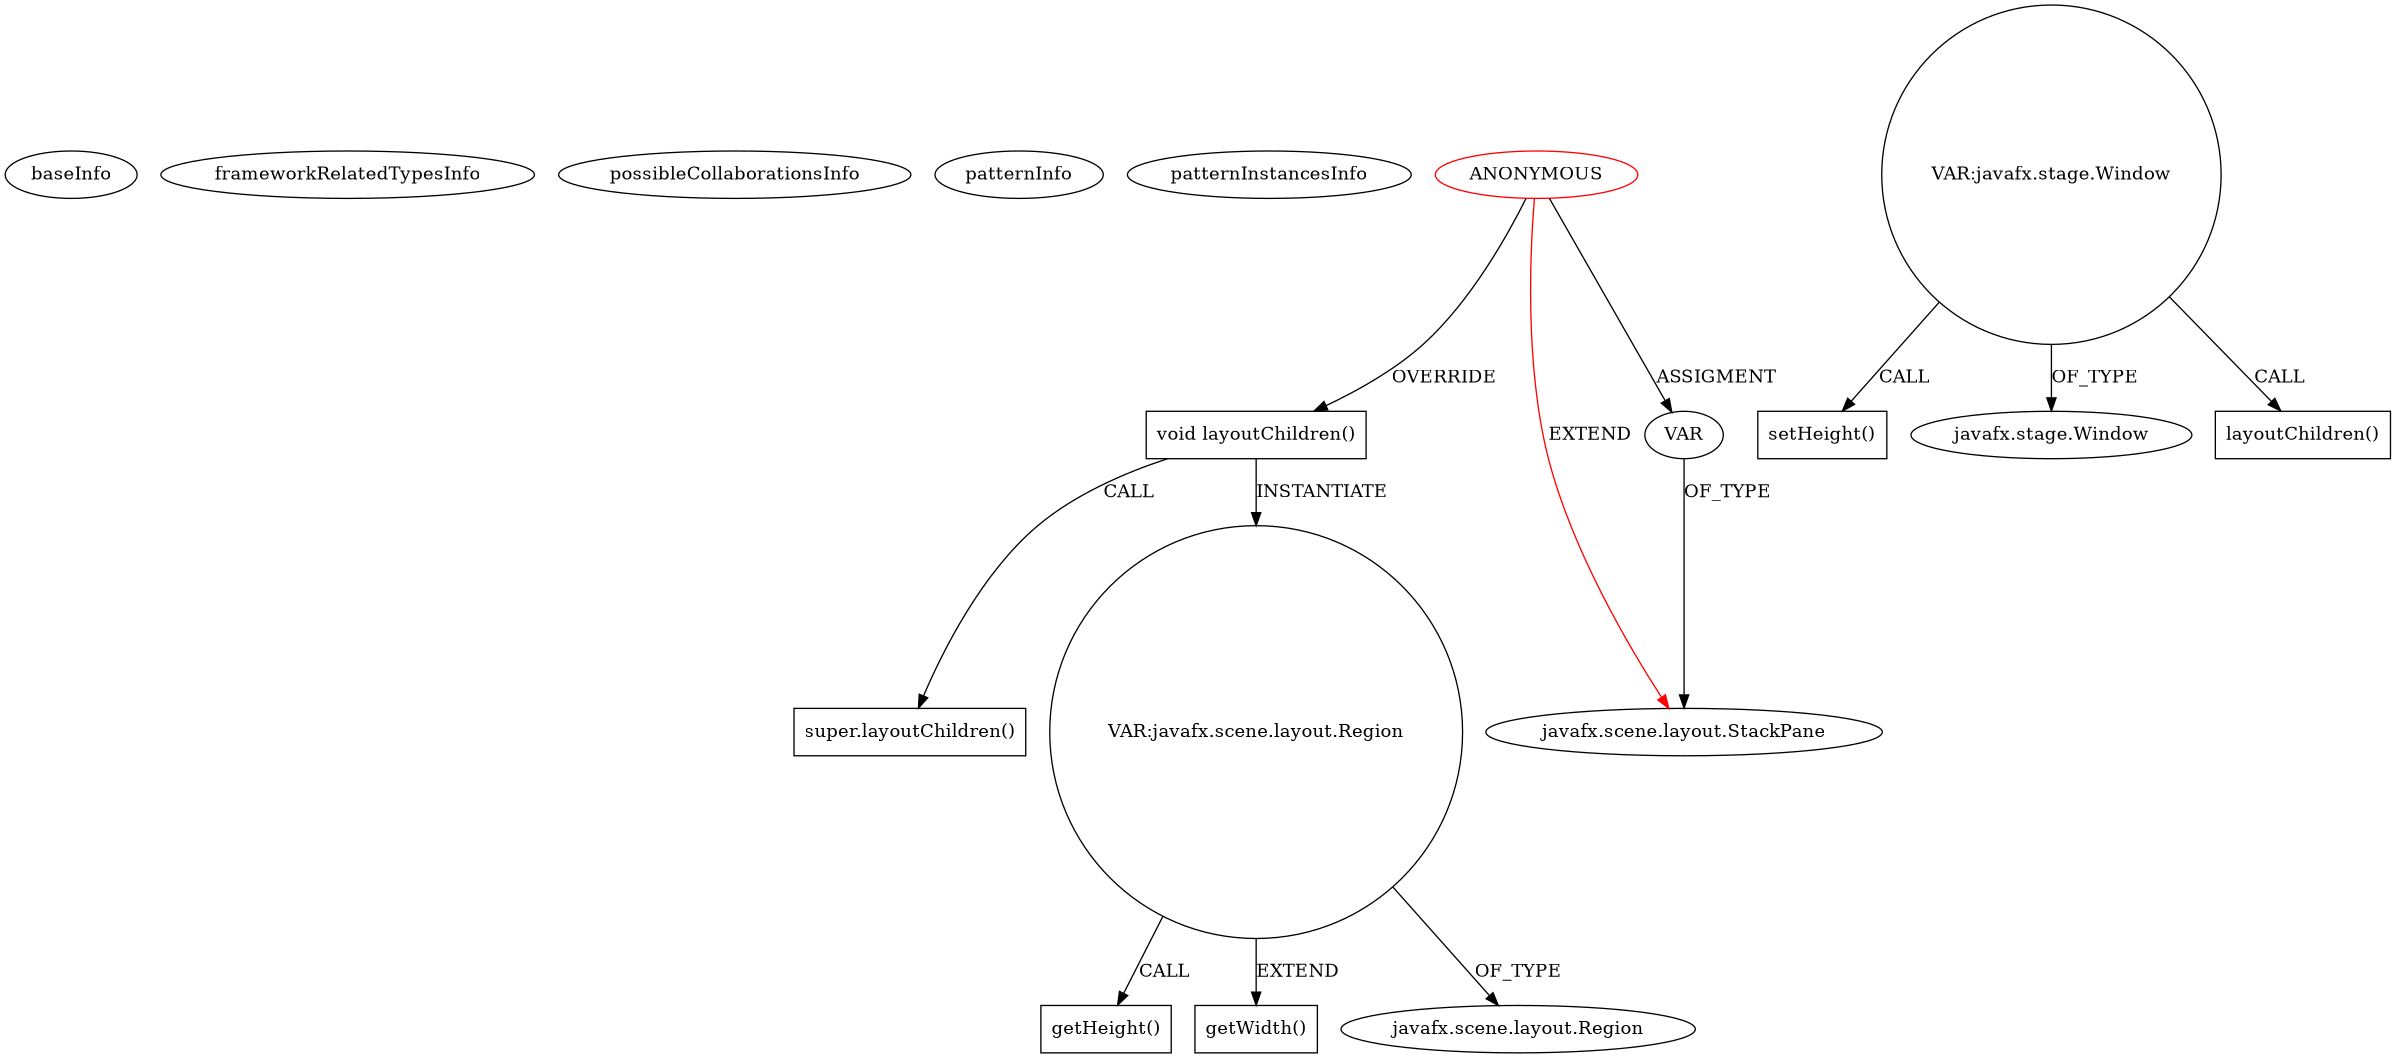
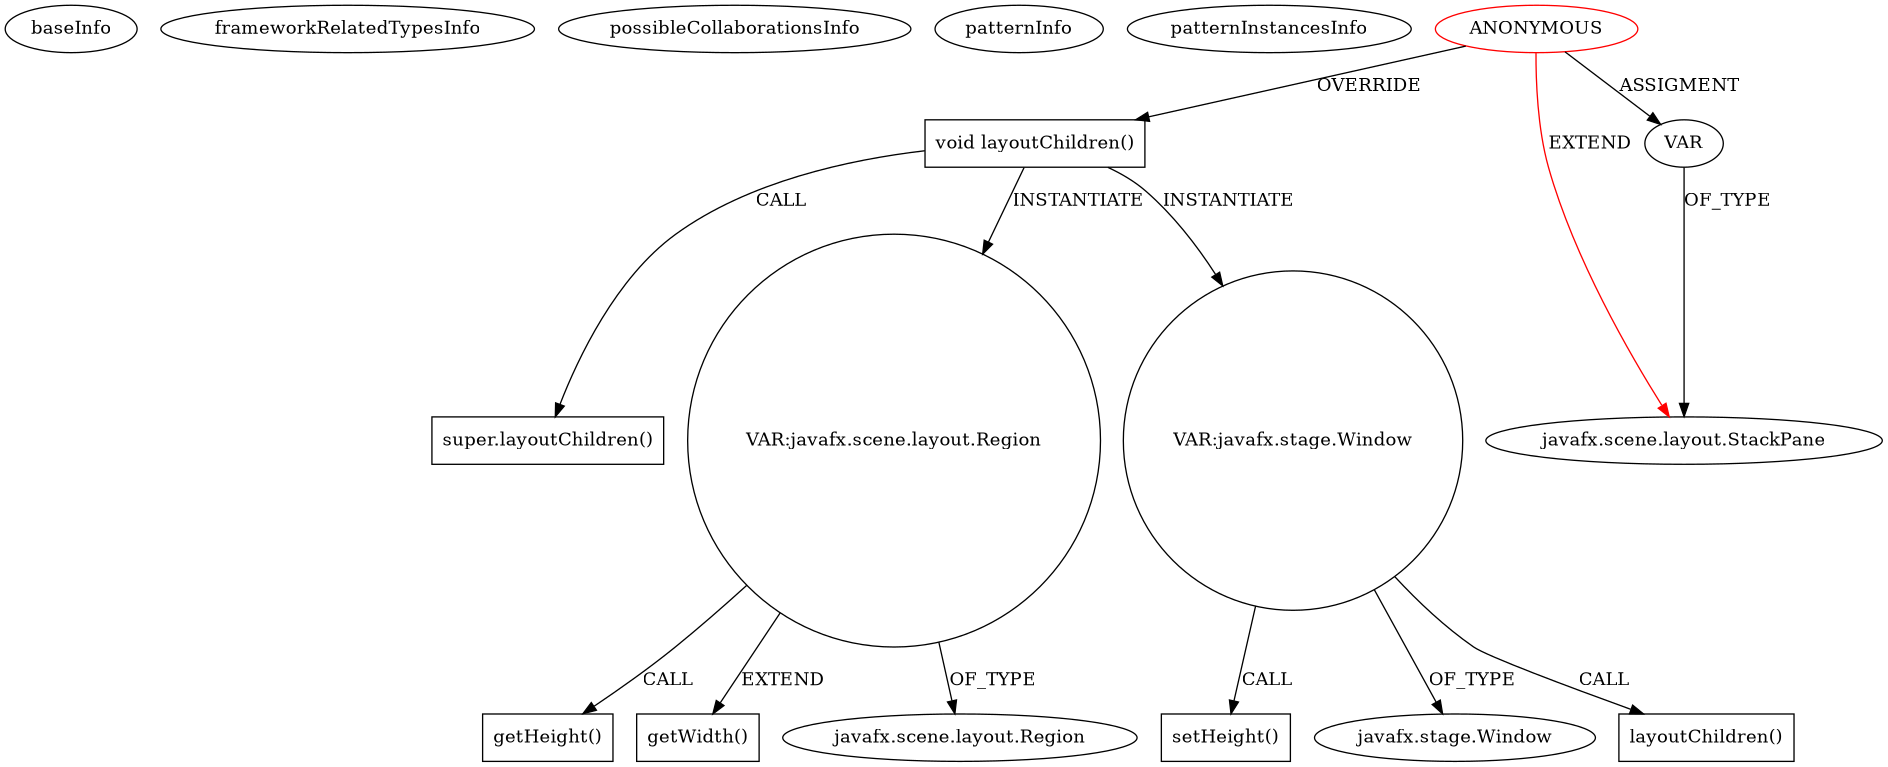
none -> (1169, 214)
